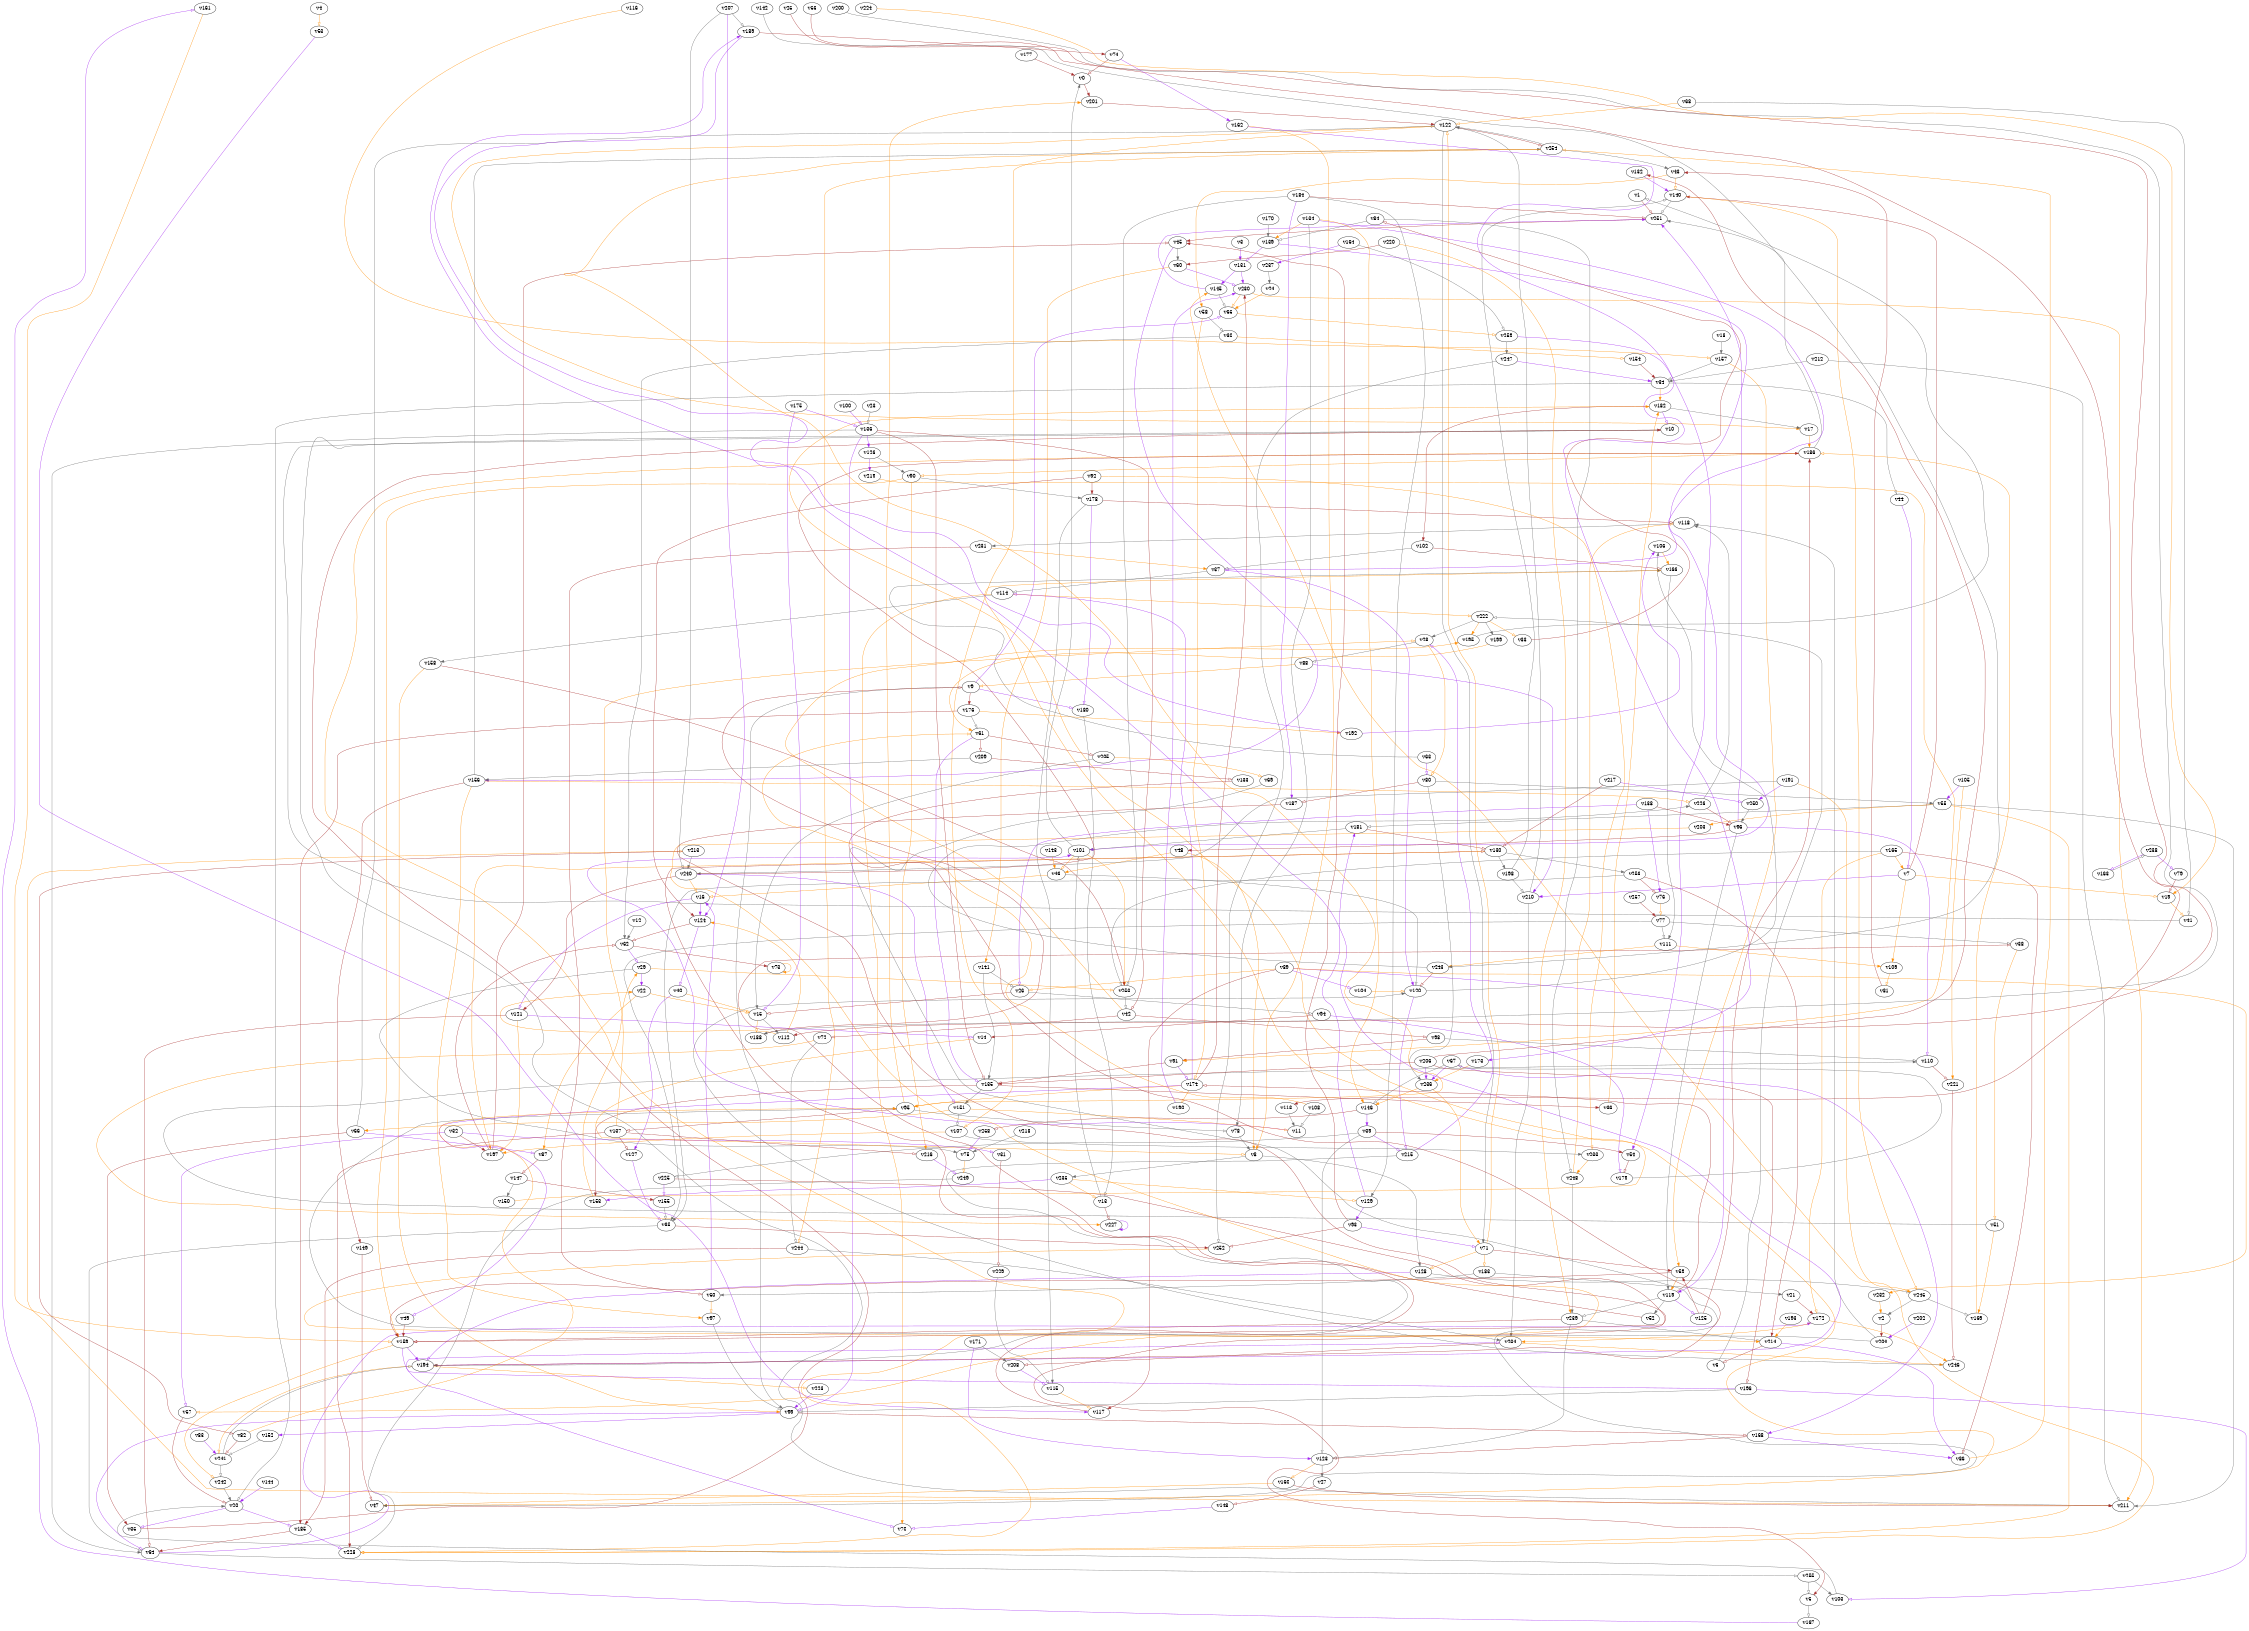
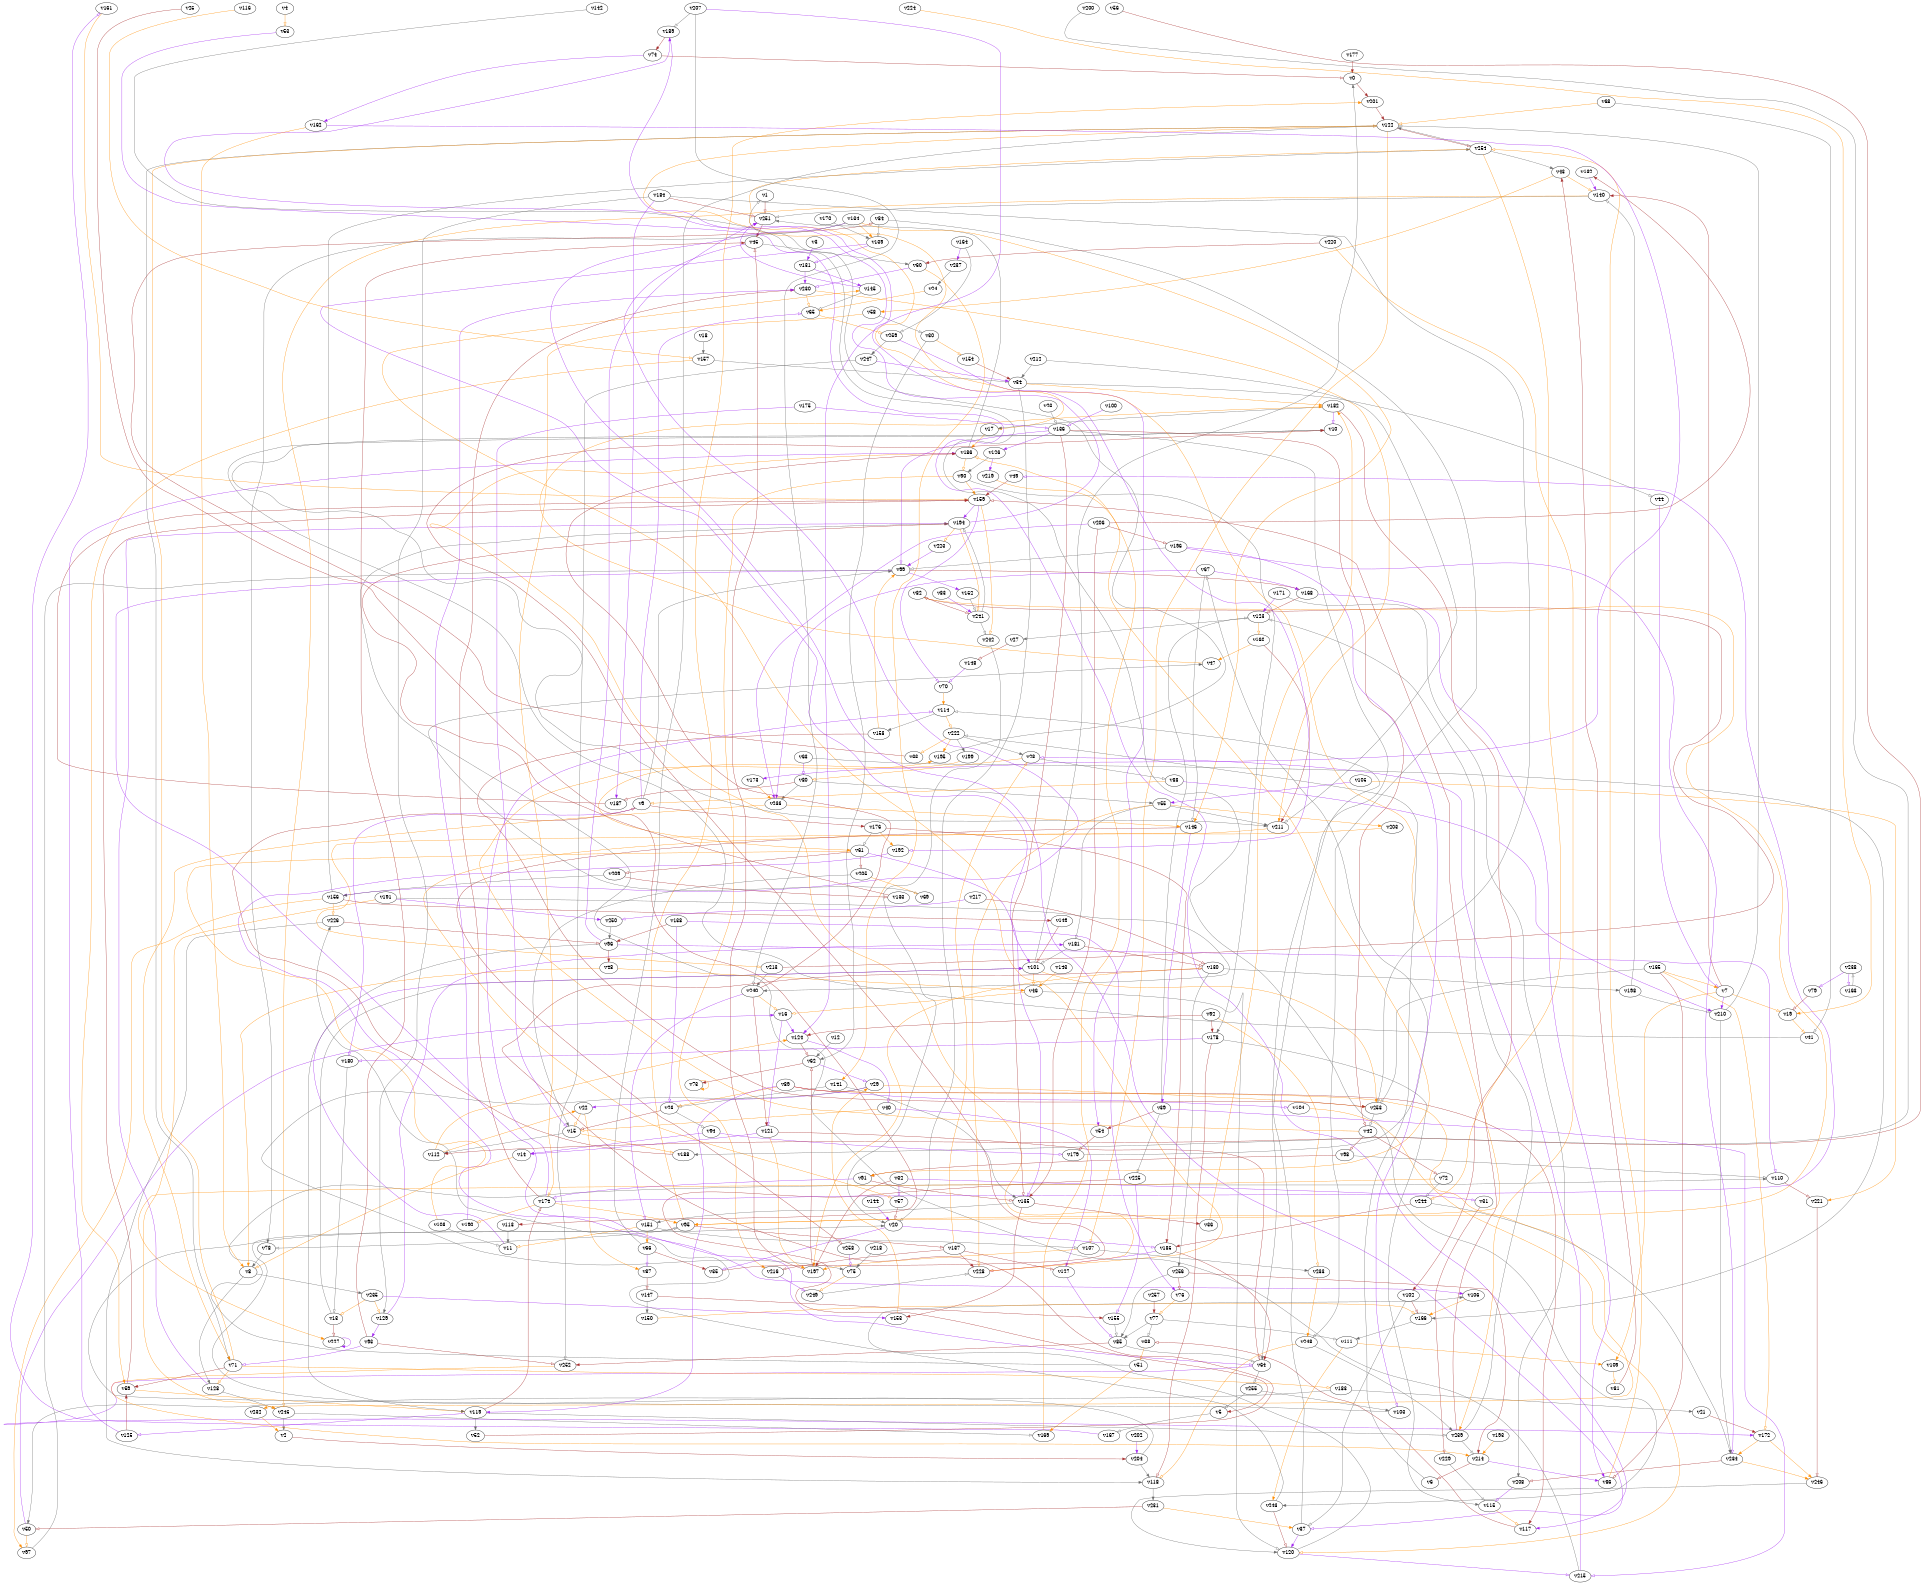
(1779, 891) -> (73, 552)
(877, 1013) -> (943, 697)
(1153, 1026) -> (635, 1141)
(362, 1376) -> (1049, 942)
